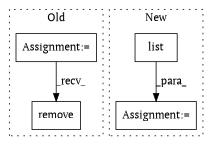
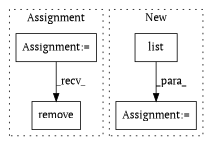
(56, 18) -> (56, 18)
